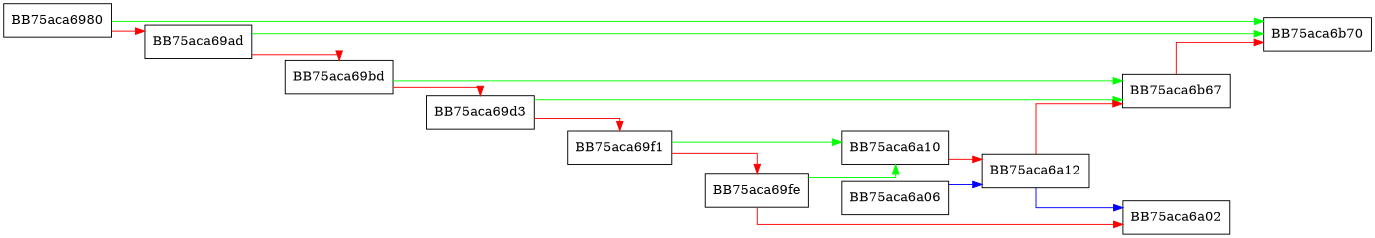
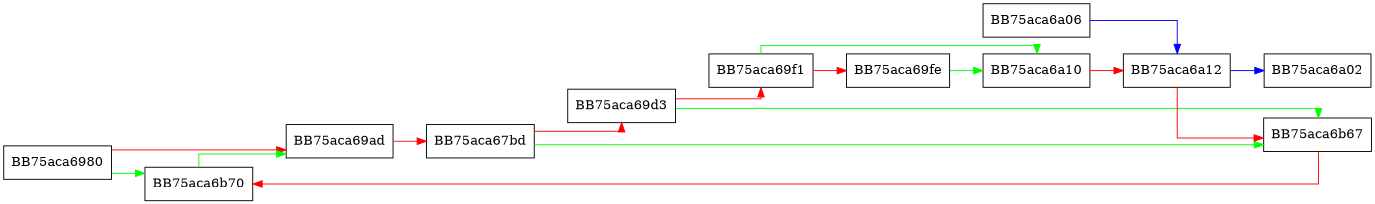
(753, 34) -> (231, 154)
(339, 77) -> (480, 141)
(927, 224) -> none
